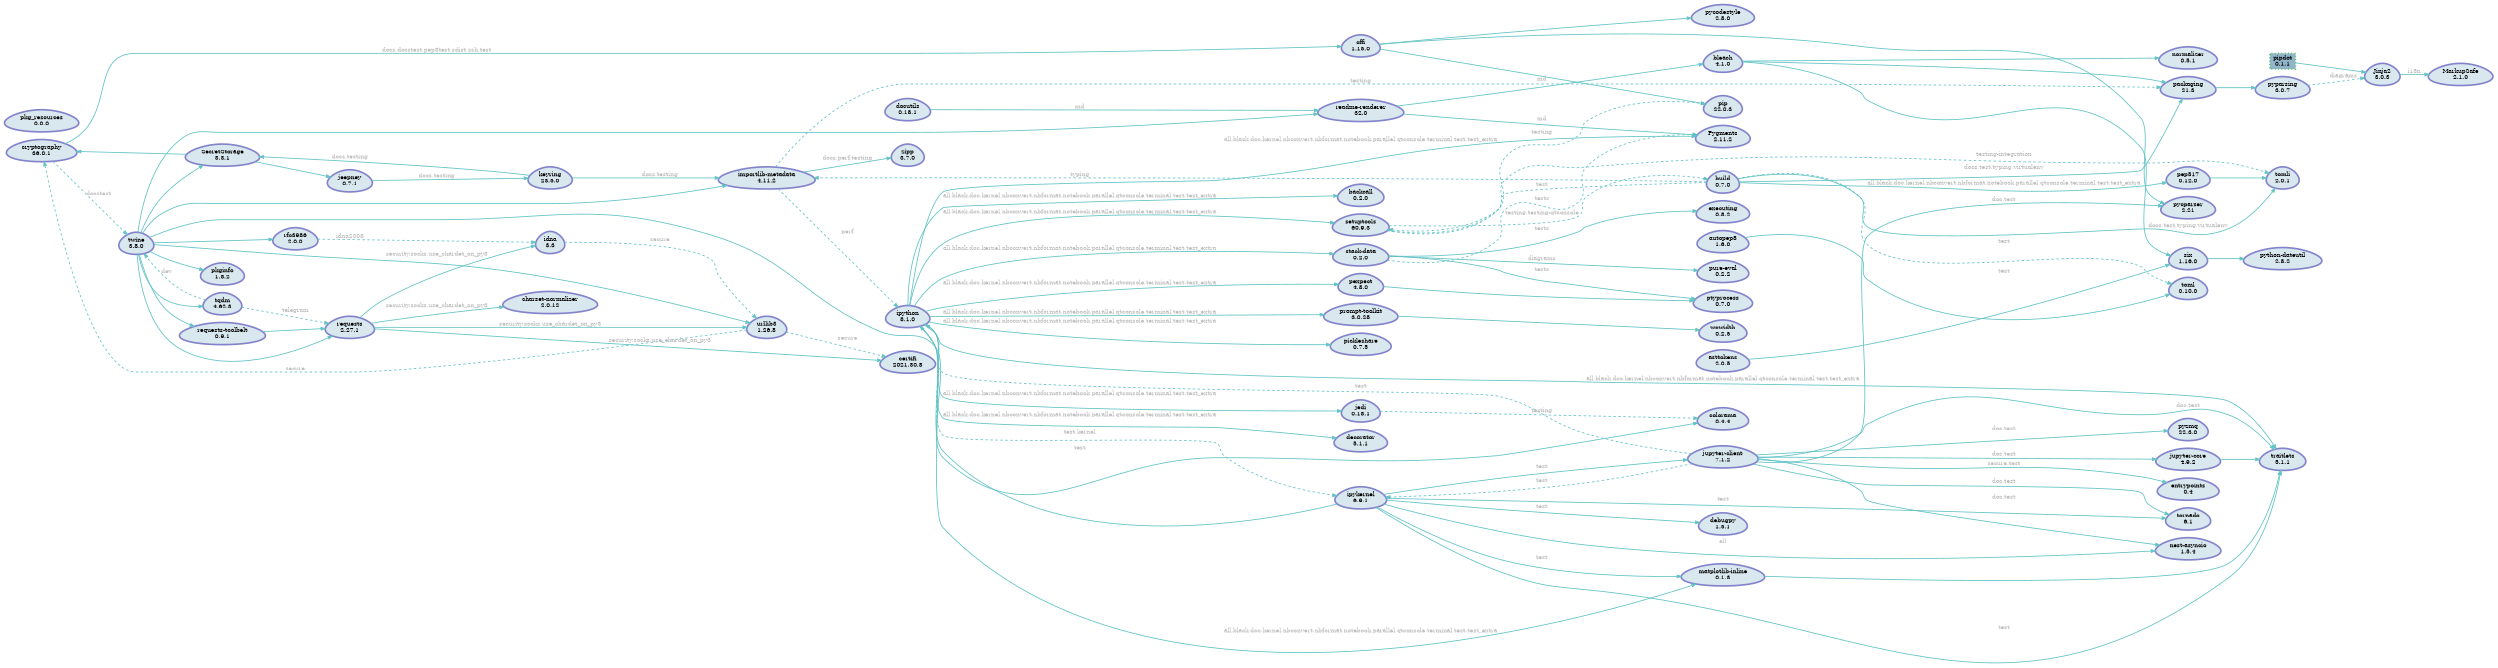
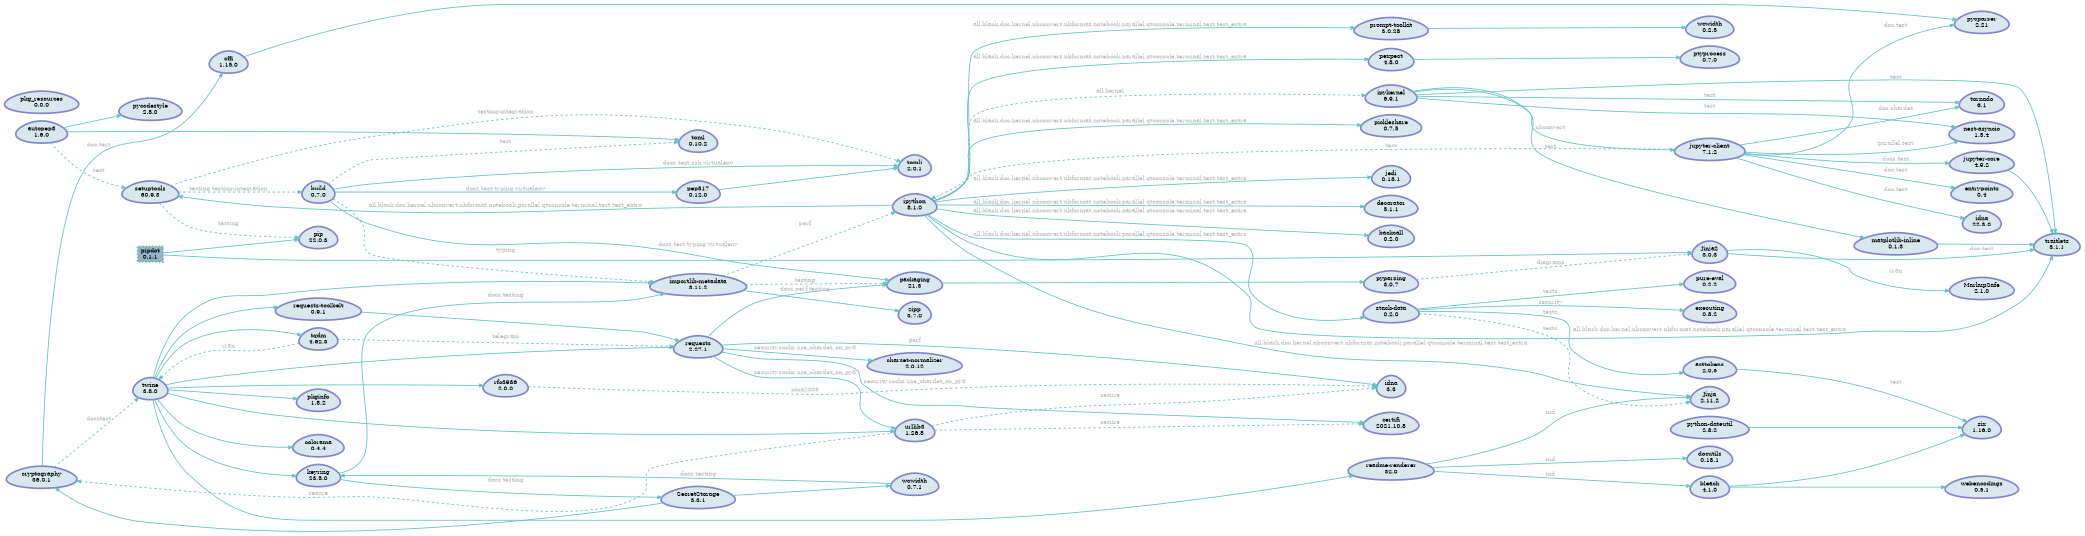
(1533, 30) -> (90, 122)
(437, 50) -> (99, 145)
(2188, 58) -> (1982, 487)
(1952, 67) -> (794, 294)
(1541, 76) -> (229, 246)
(1122, 110) -> (1557, 463)
(1723, 137) -> (1710, 398)
(767, 178) -> (698, 285)
(350, 181) -> (915, 484)
(2004, 183) -> (506, 189)
(1542, 189) -> (80, 170)
(164, 195) -> (210, 459)
(1542, 213) -> (229, 189)
(2188, 226) -> (698, 163)
(1542, 229) -> (1550, 302)
(674, 248) -> (1151, 404)
(437, 254) -> (915, 340)
(1542, 259) -> (1550, 292)
(2224, 259) -> (1853, 428)
(167, 272) -> (229, 346)
(1539, 280) -> (1564, 321)
(2188, 288) -> (698, 141)
(908, 362) -> (1391, 423)
(2014, 401) -> (1879, 260)
(1537, 415) -> none
(2188, 430) -> (1982, 222)
(1080, 432) -> (1110, 91)
(2004, 454) -> (1896, 159)
(2004, 464) -> (1896, 170)
(1542, 467) -> (1550, 128)
(2004, 482) -> (1896, 109)
(1542, 488) -> none
(2004, 497) -> (1896, 143)
(1069, 515) -> none
(1723, 524) -> none
(1723, 542) -> (1710, 106)
(1202, 644) -> none
